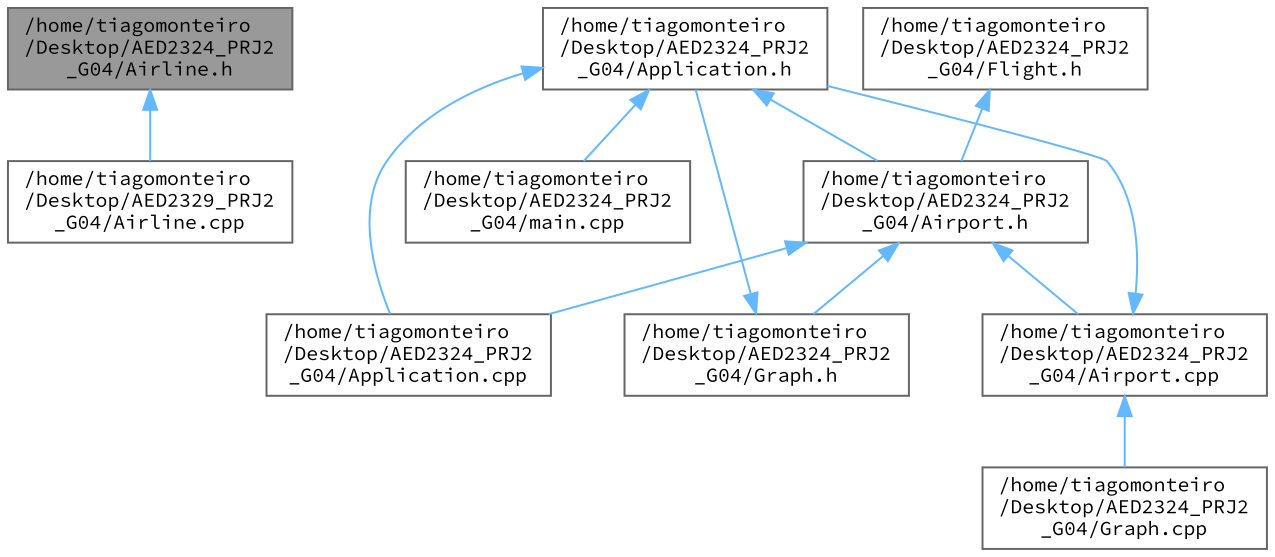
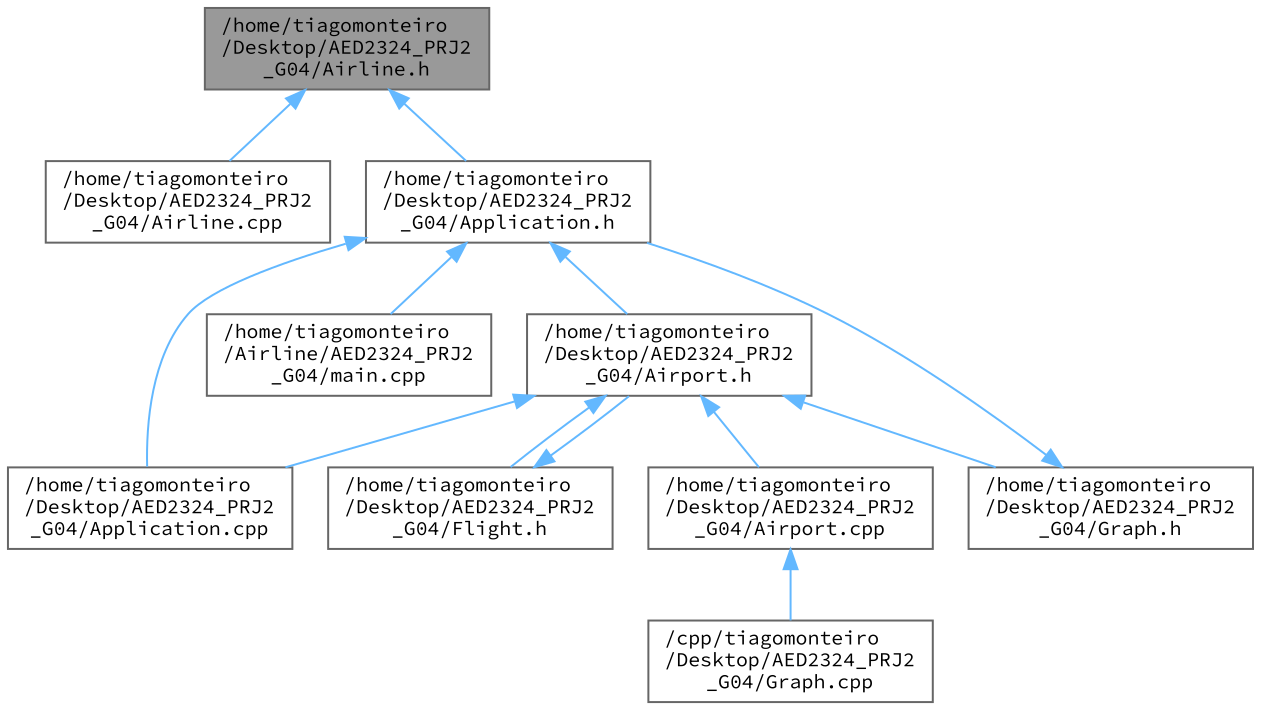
(1035, 139) -> (435, 132)
(150, 202) -> (188, 202)
(548, 202) -> (349, 355)
none -> (549, 437)
(1125, 508) -> (791, 661)
